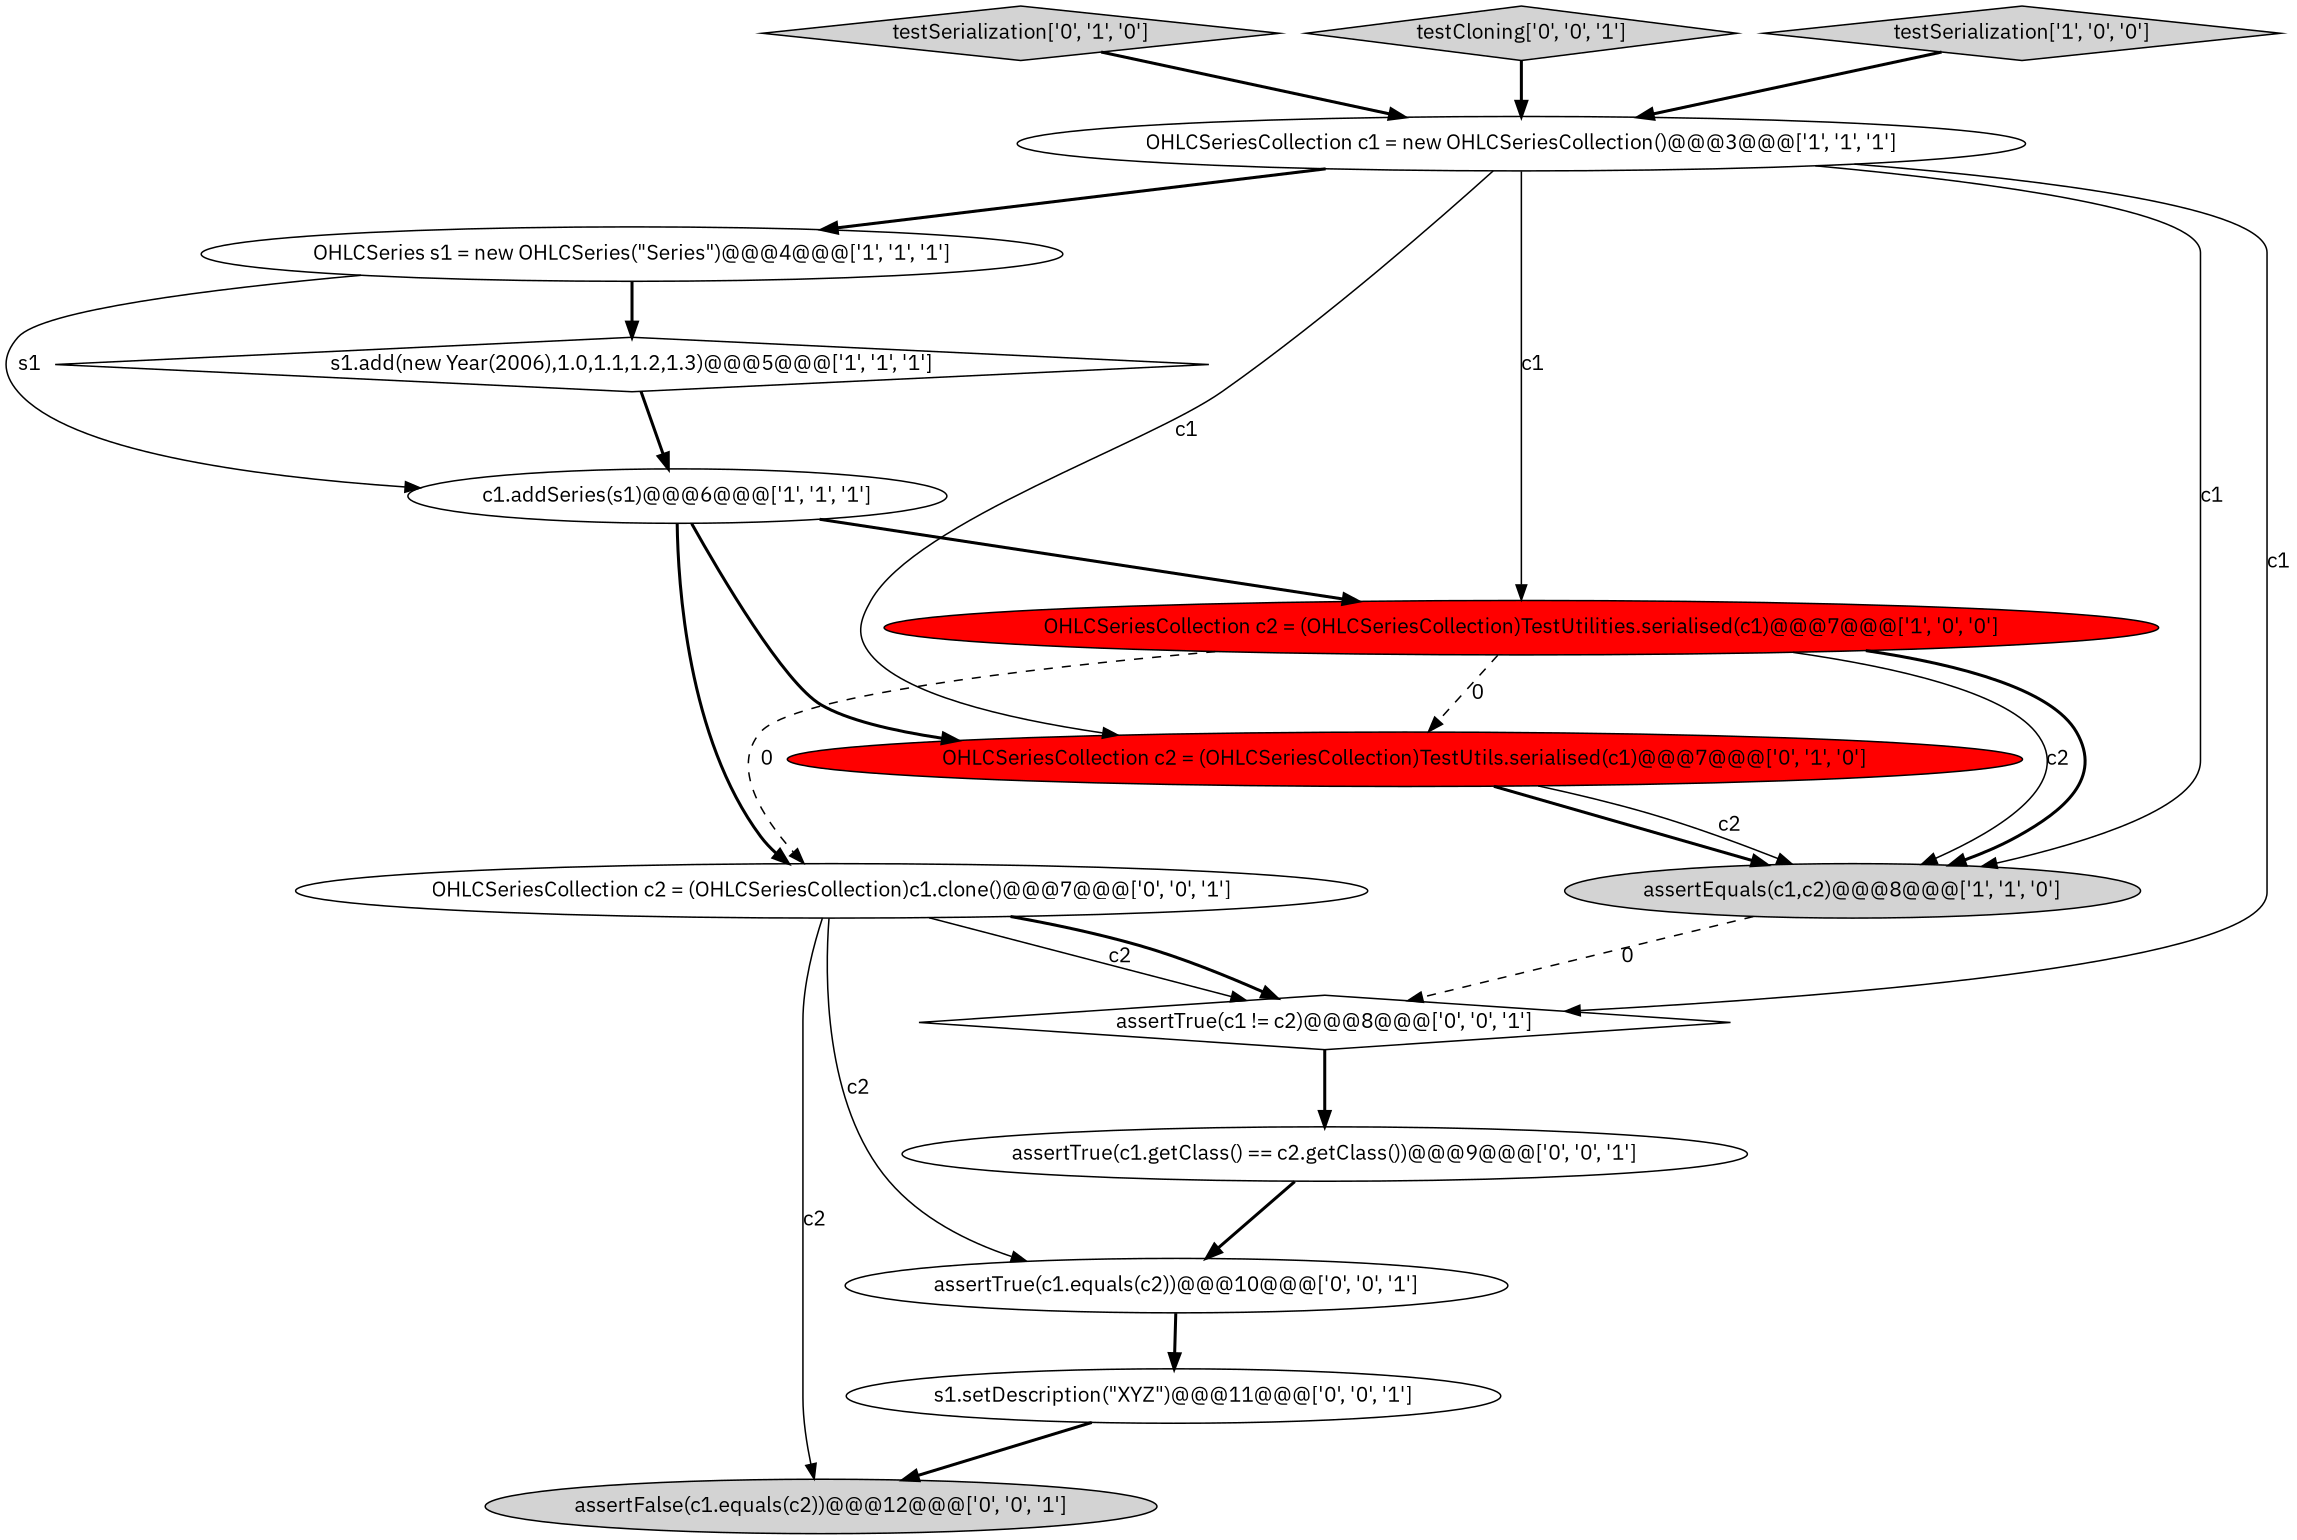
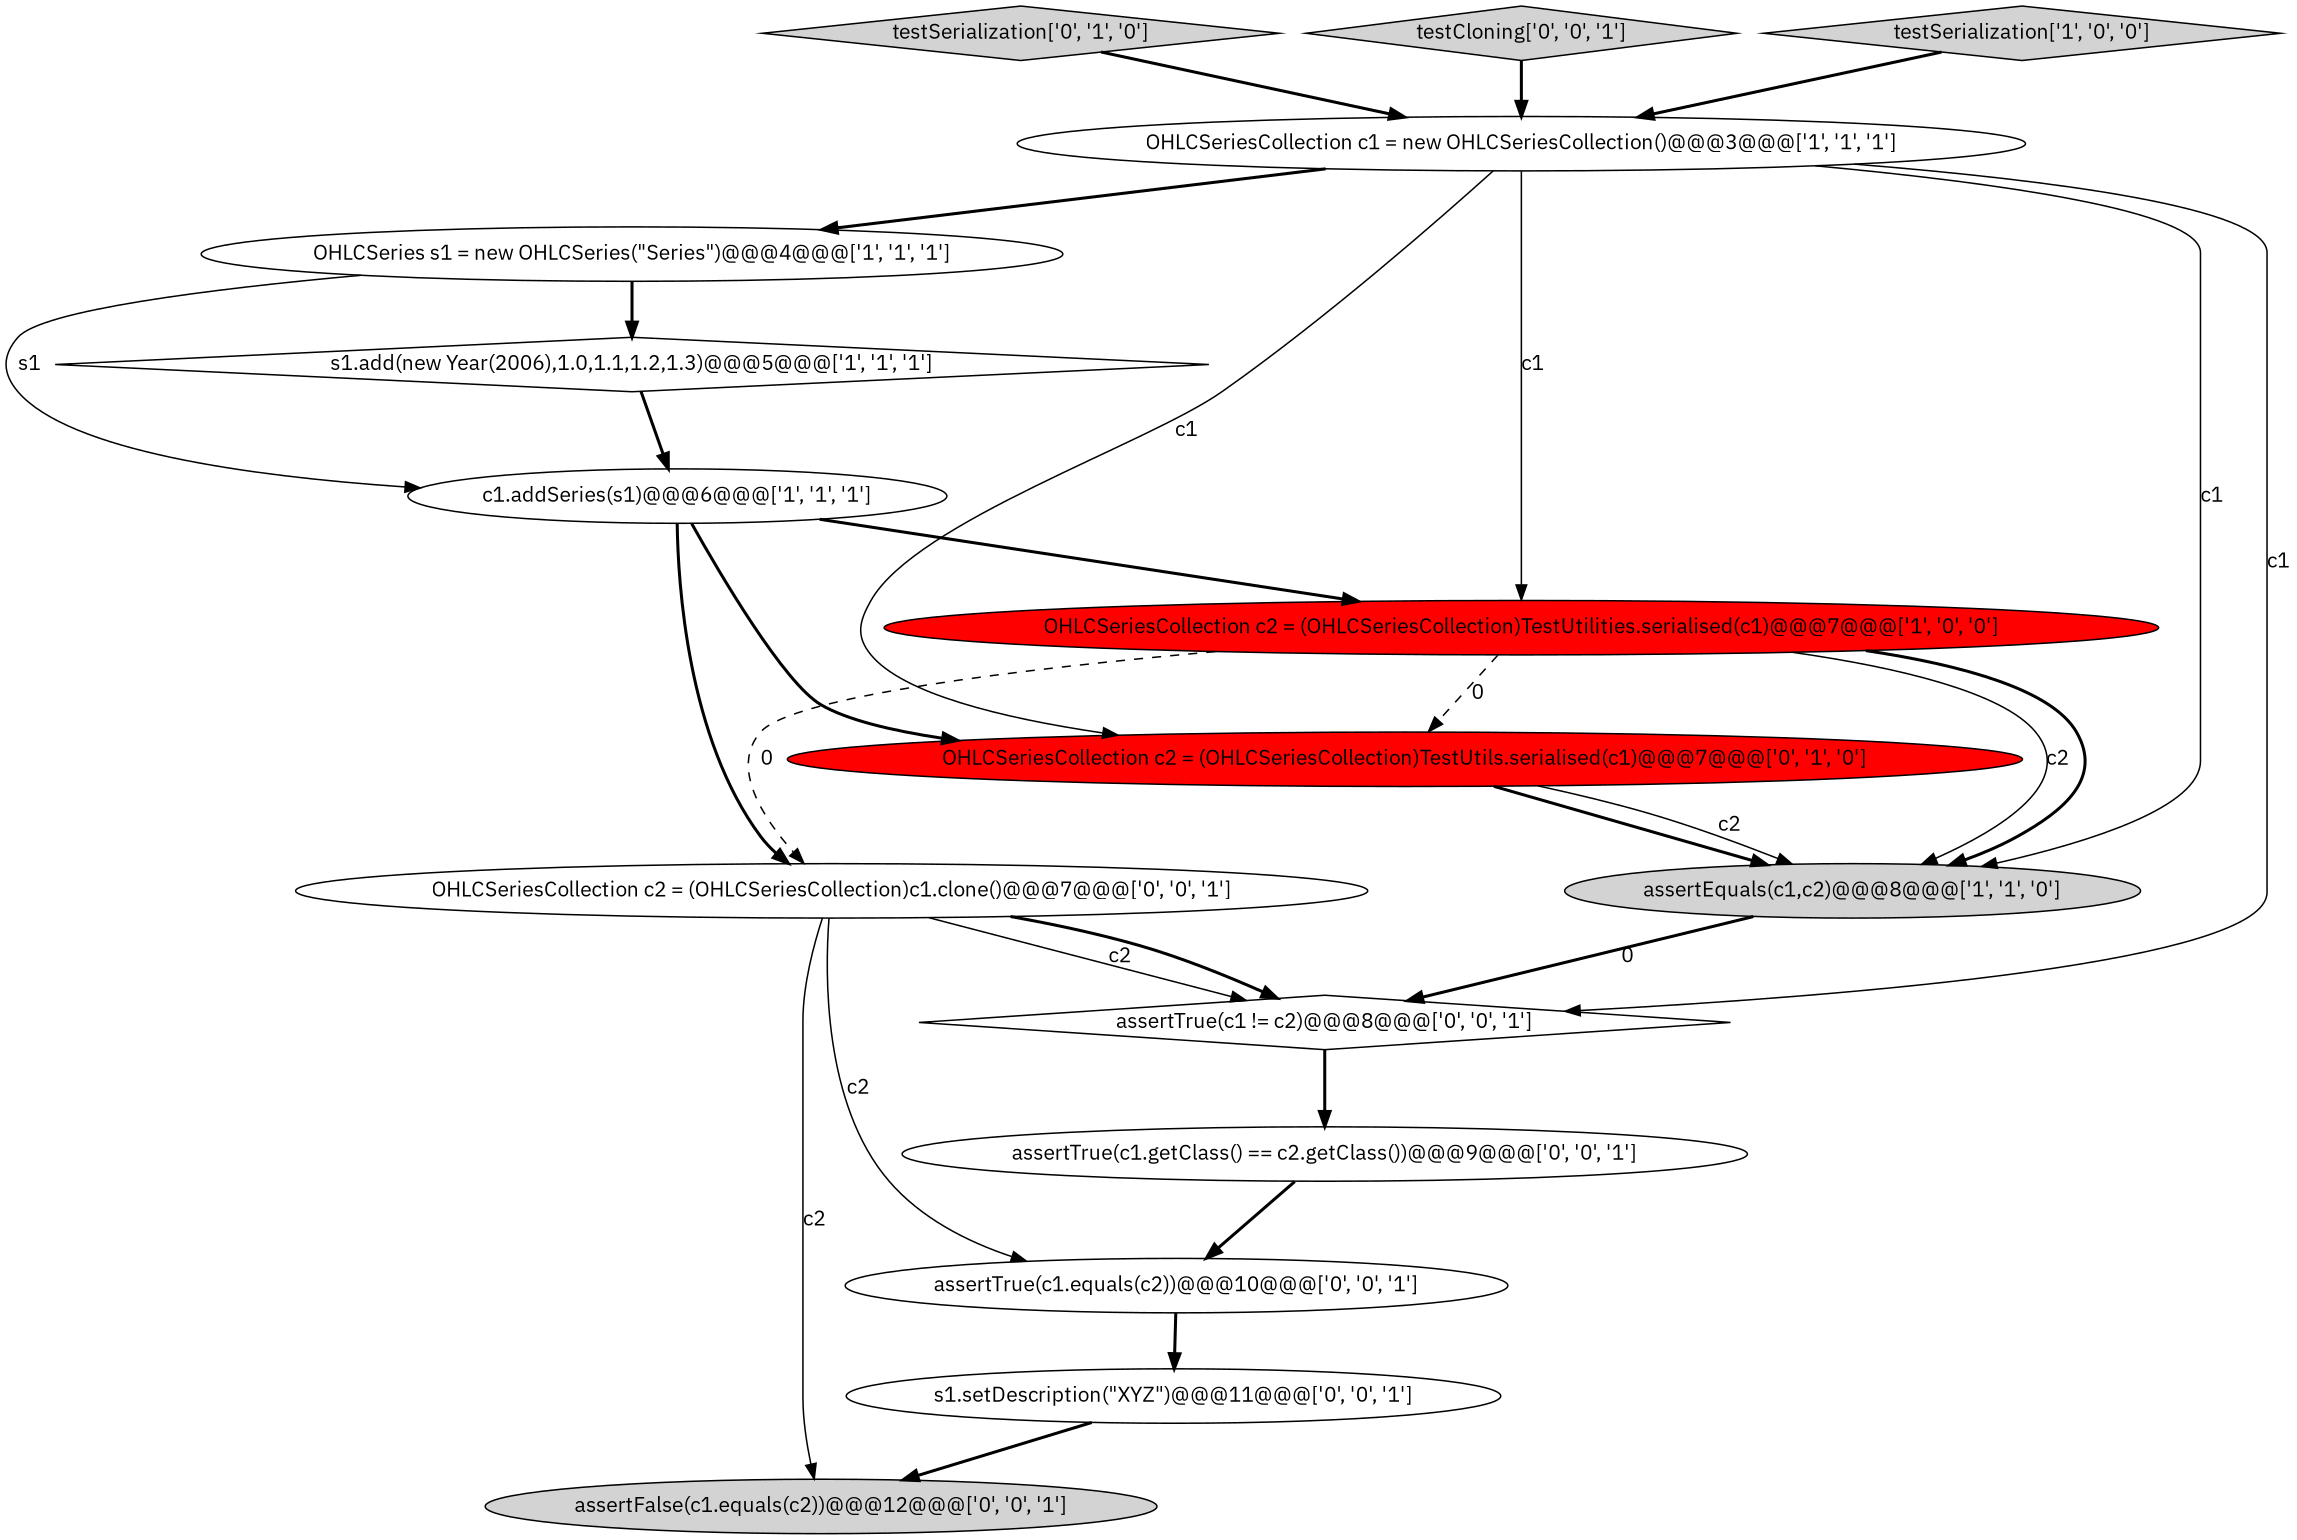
(1588, 957) -> (1588, 957)
